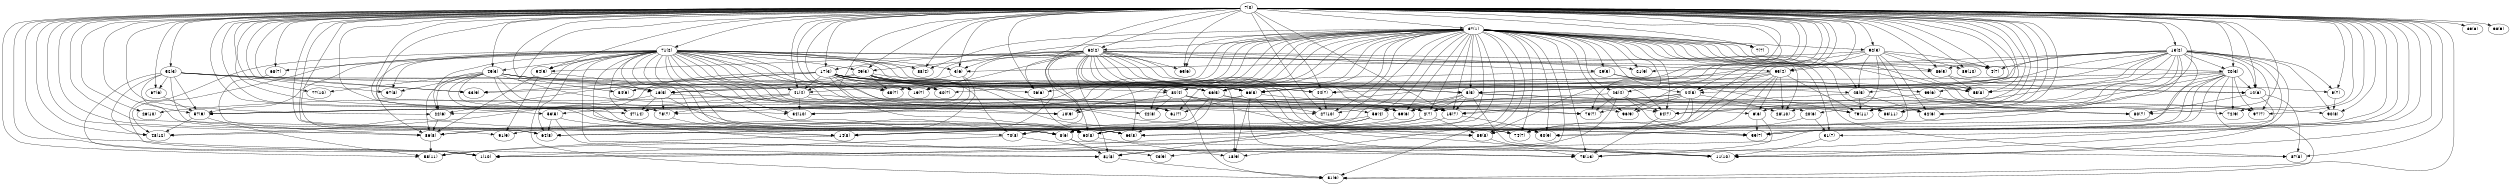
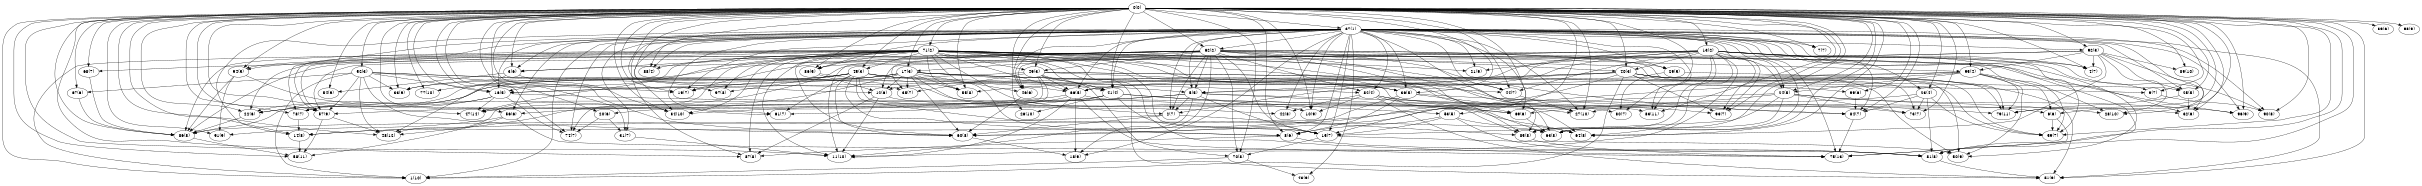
(1249, 8) -> (1137, 8)
(1185, 72) -> none
(1924, 74) -> none
(945, 93) -> none
(177, 103) -> (100, 124)
(1657, 104) -> (1384, 129)
(1398, 108) -> (758, 92)
(1378, 114) -> (511, 114)
(2233, 114) -> none
(2259, 114) -> (1721, 114)
